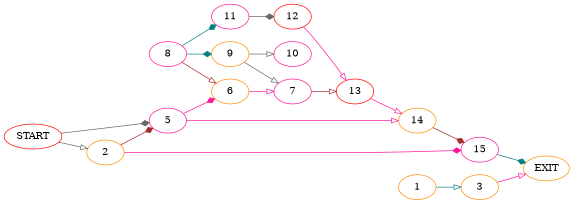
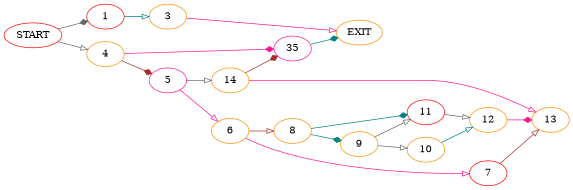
(230, 17) -> (426, 112)
(257, 17) -> (454, 116)
(293, 17) -> (488, 120)
(323, 50) -> (515, 120)
(168, 54) -> (293, 131)
(293, 54) -> (426, 150)
(196, 71) -> (258, 131)
(258, 71) -> (389, 130)
(293, 91) -> (488, 173)
(355, 91) -> (551, 120)
(383, 105) -> (392, 80)
(195, 108) -> (196, 103)
(289, 121) -> (196, 80)
(101, 128) -> (69, 26)
none -> (454, 136)
(480, 150) -> (293, 49)
(105, 152) -> (105, 54)
(417, 187) -> (105, 17)
